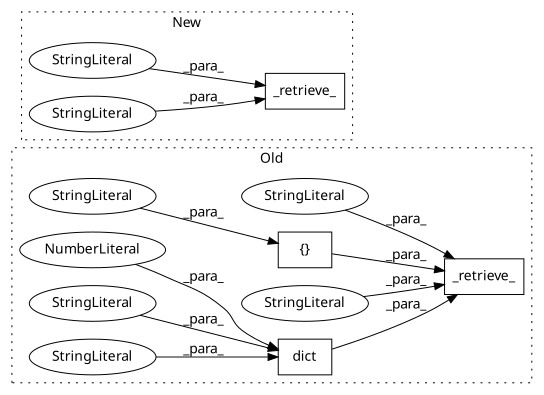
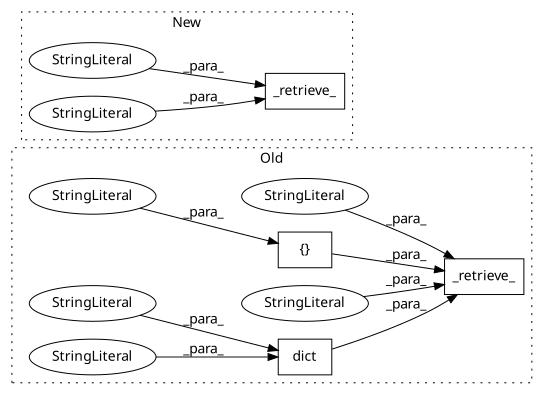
(93, 250) -> none
